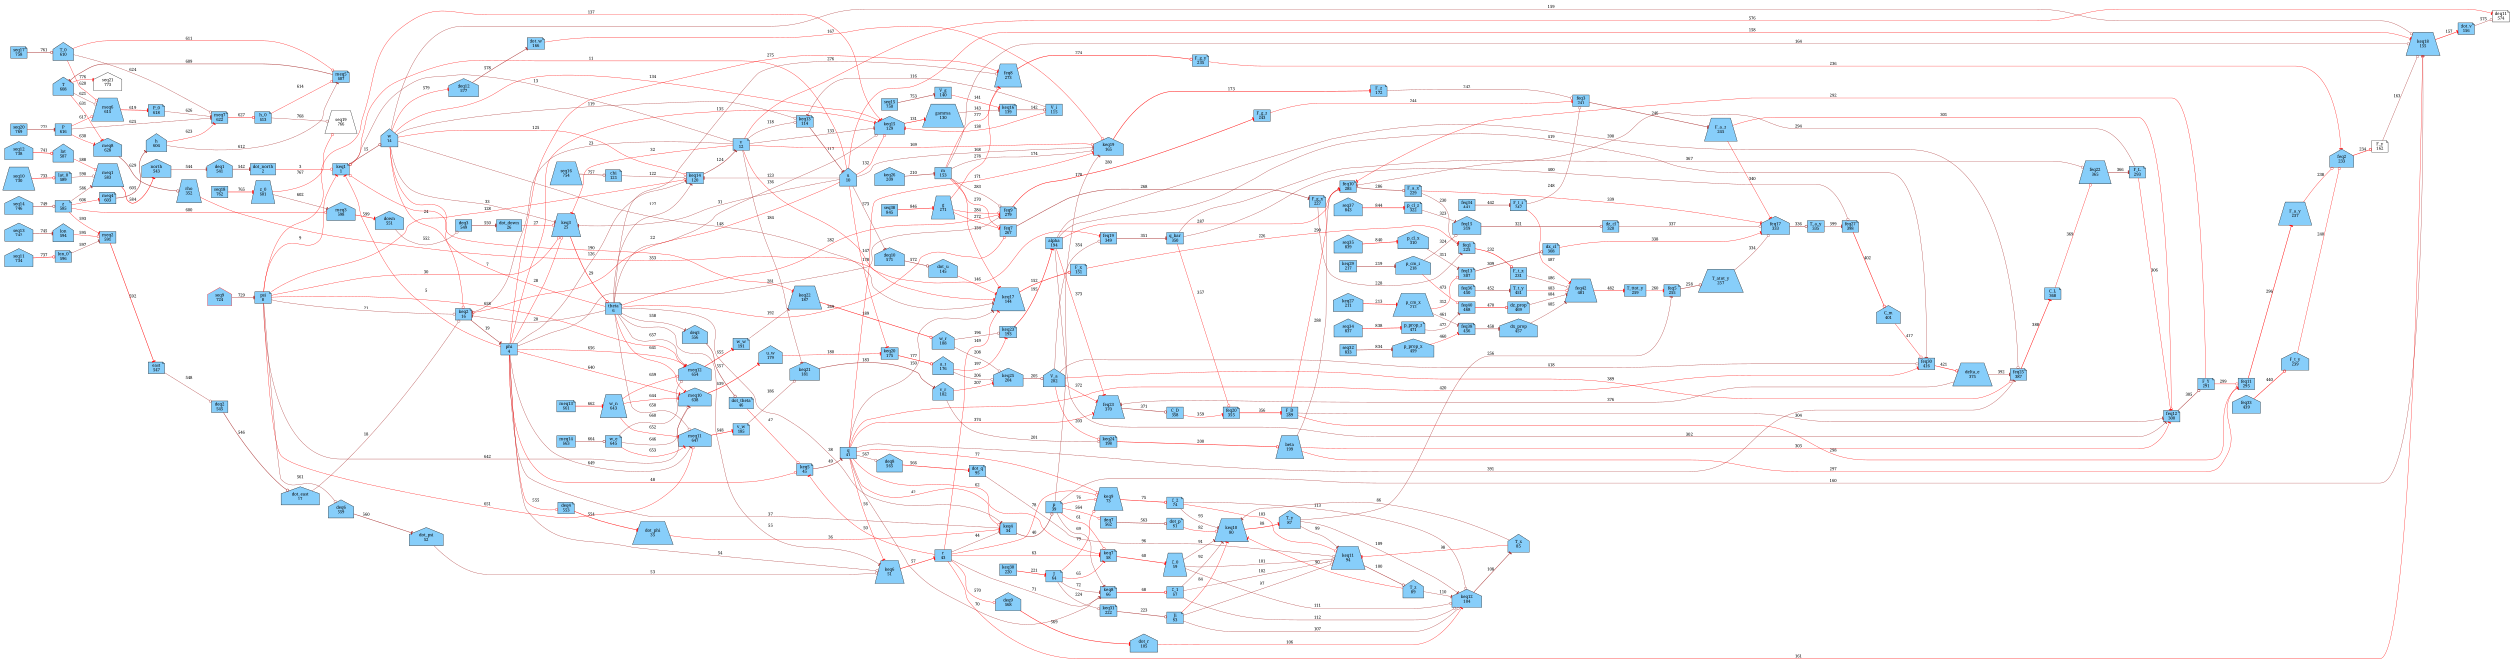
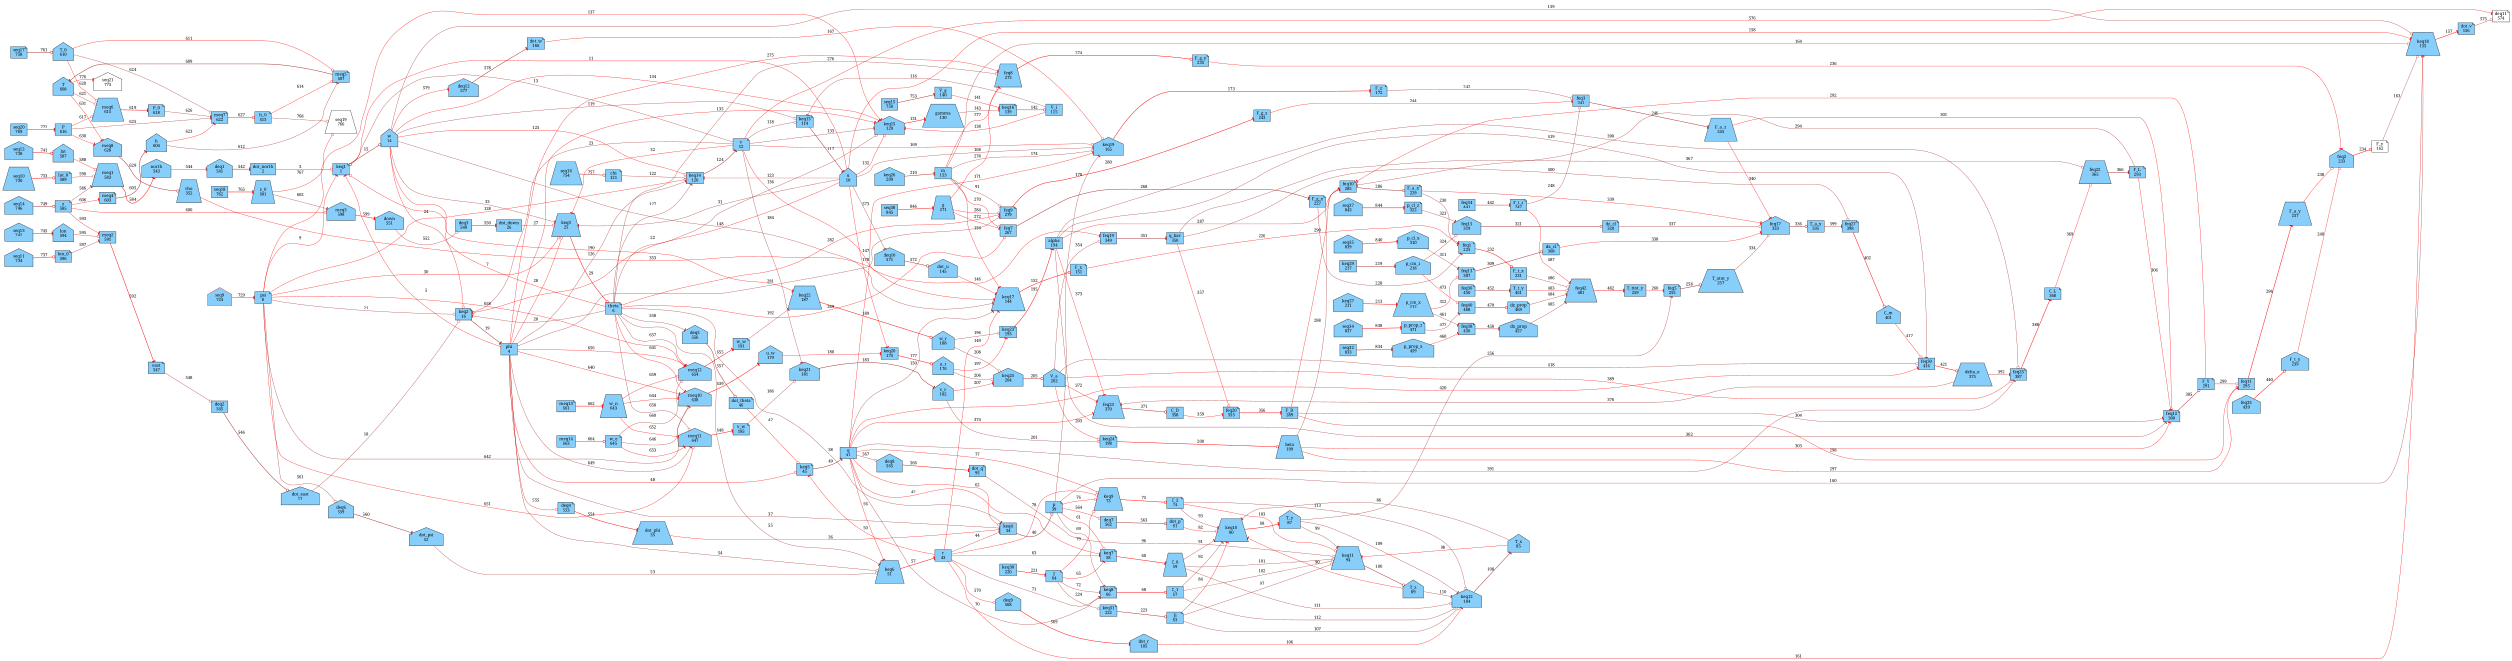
(977, 187) -> (977, 187)
